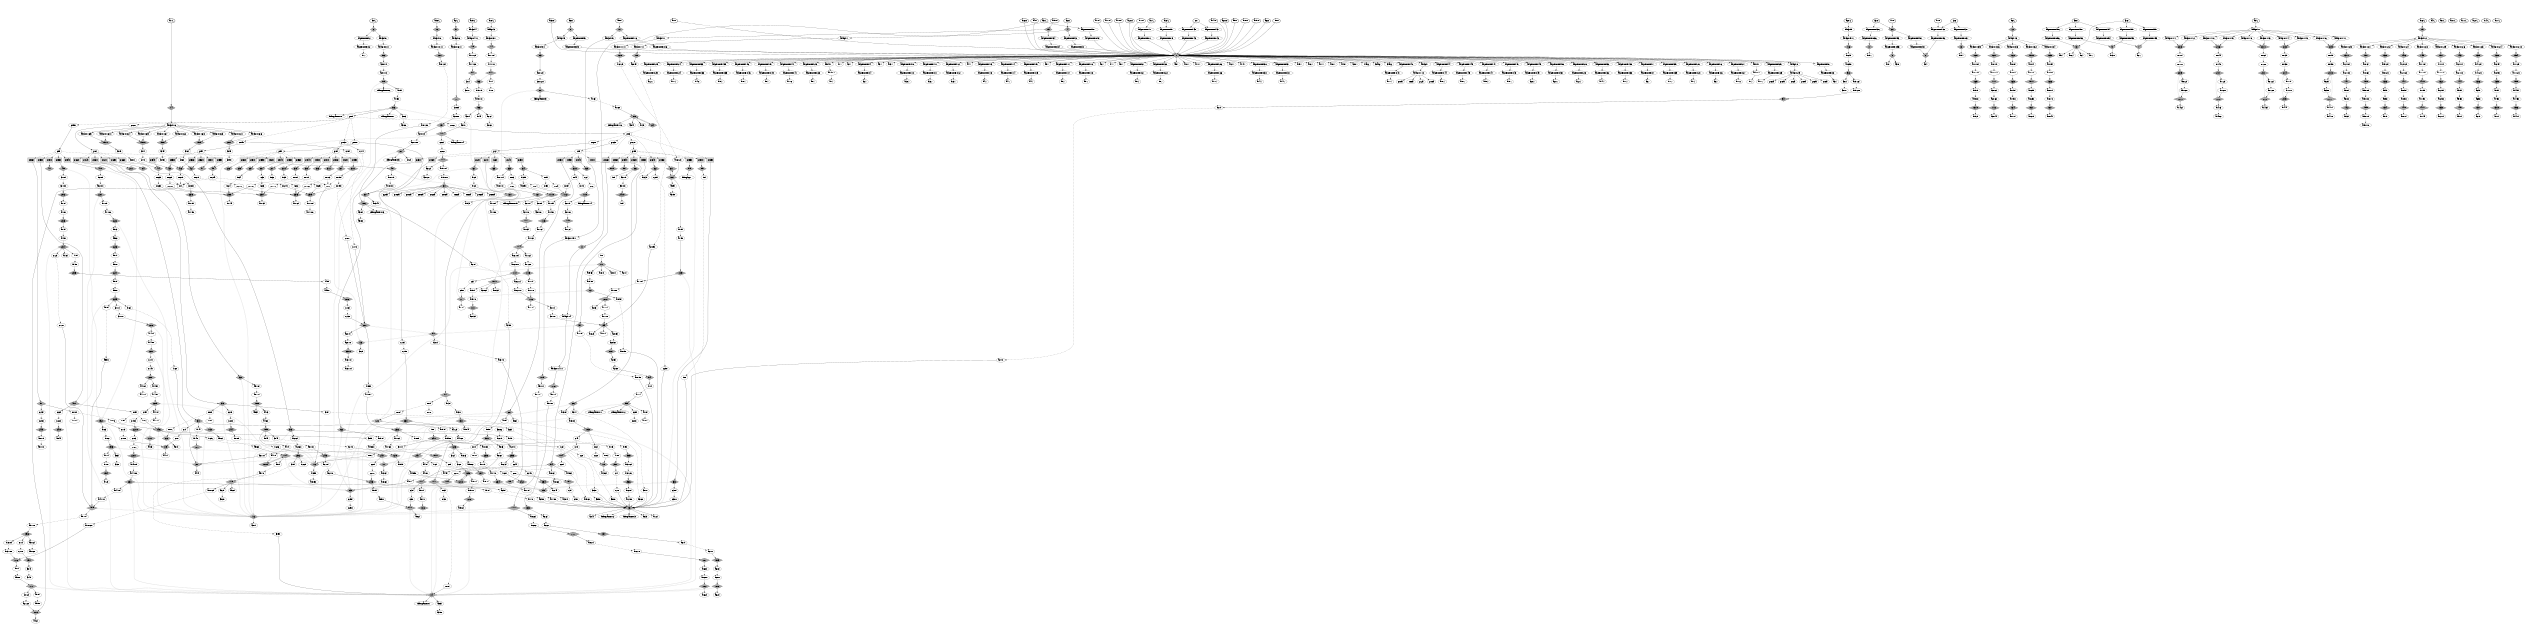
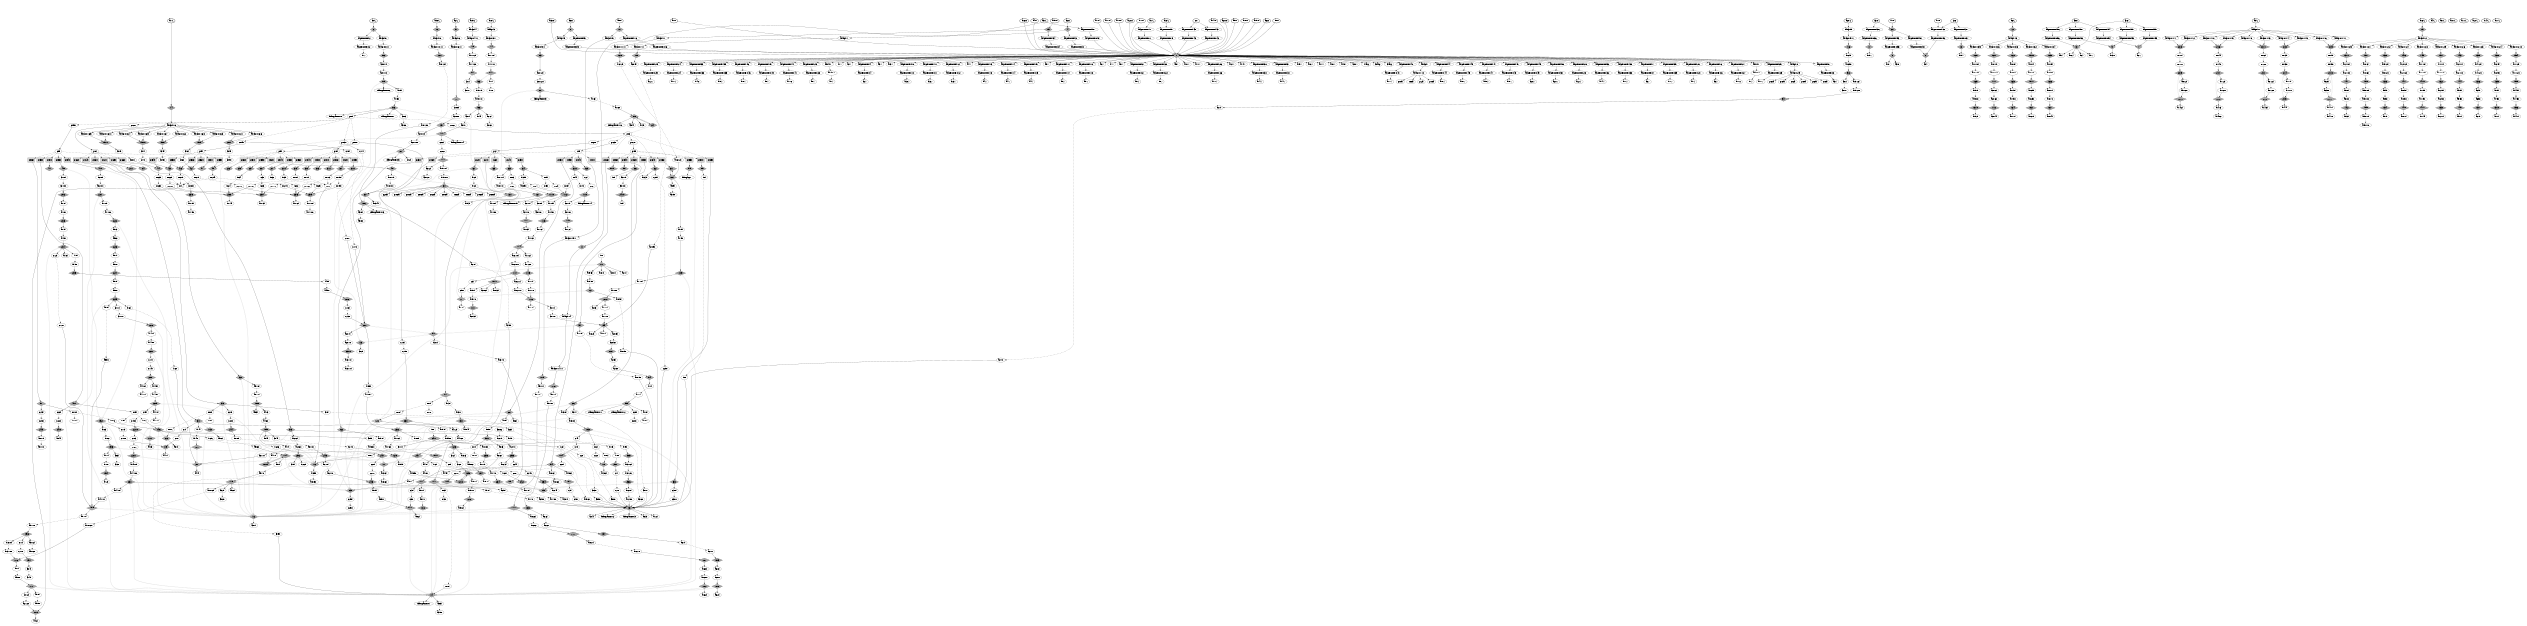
(2383, 41) -> (2384, 41)
